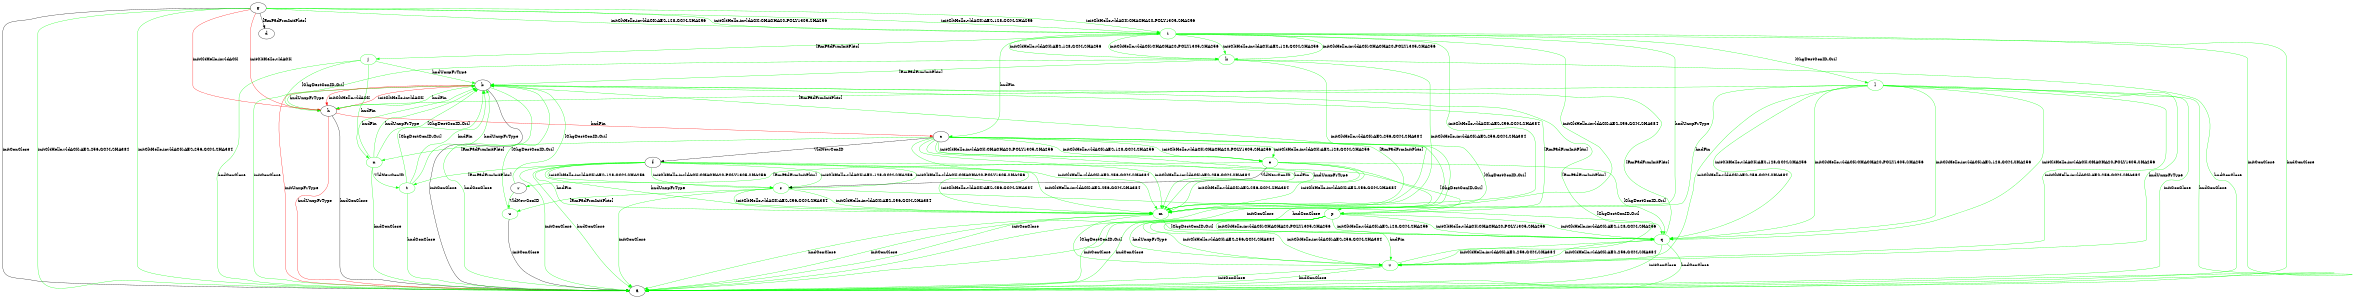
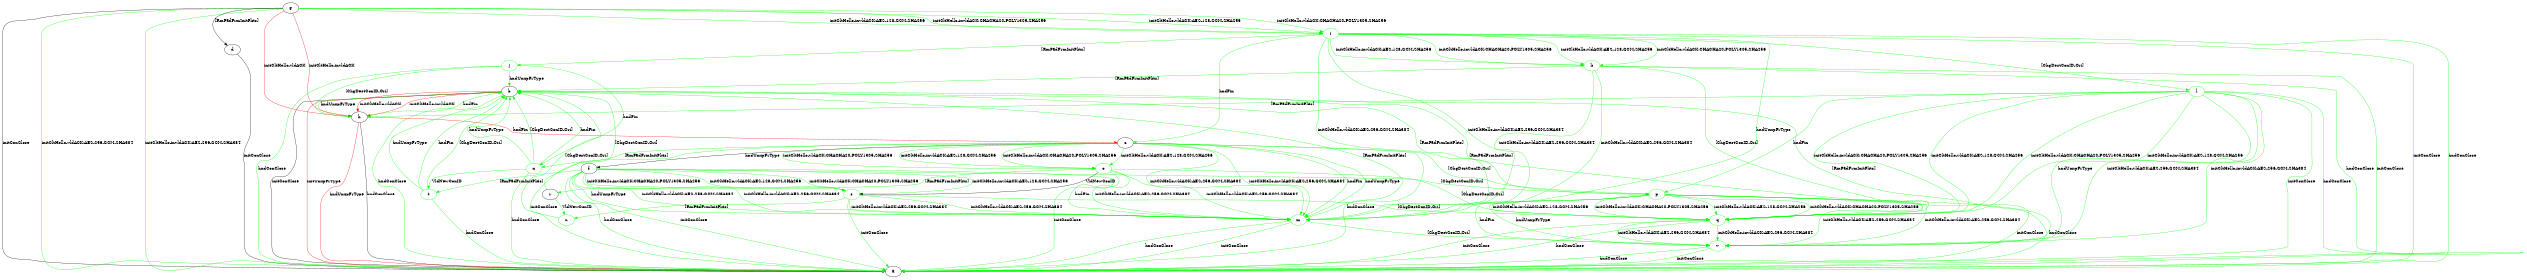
(830, 150) -> (763, 156)
(1404, 234) -> (1835, 189)
(546, 282) -> (251, 257)
